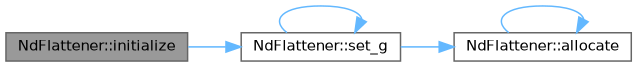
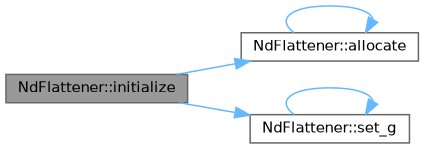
(420, 47) -> (206, 69)
